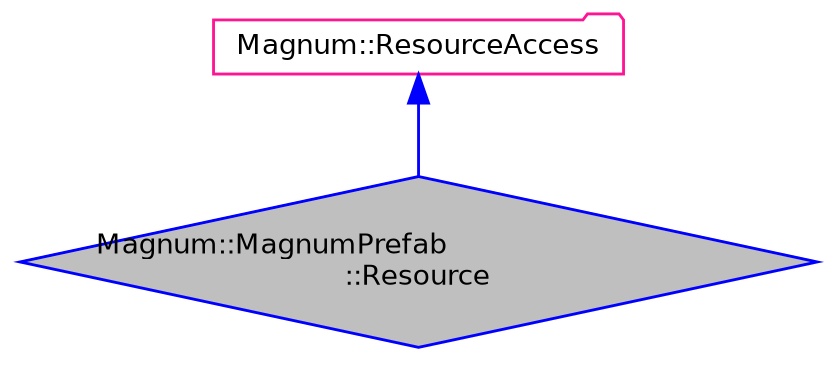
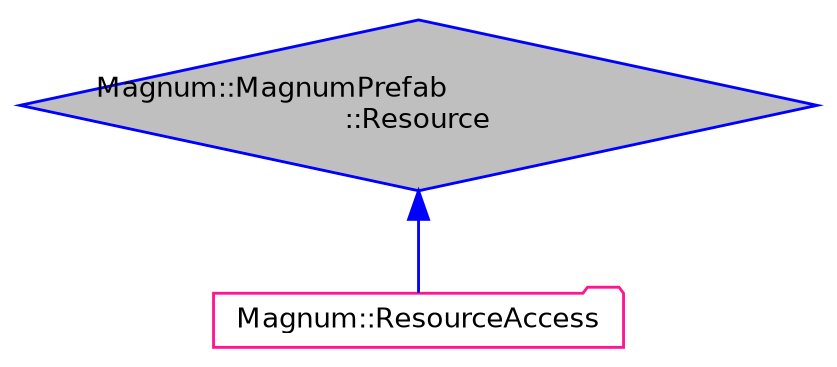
(419, 140) -> (419, 256)
